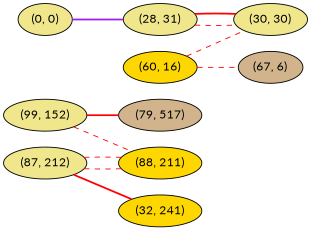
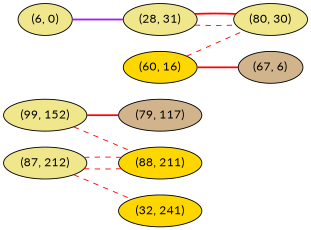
(45, 19) -> (45, 19)
(271, 19) -> (271, 19)
(218, 67) -> (218, 67)
(160, 115) -> (160, 115)
(103, 187) -> (103, 187)
